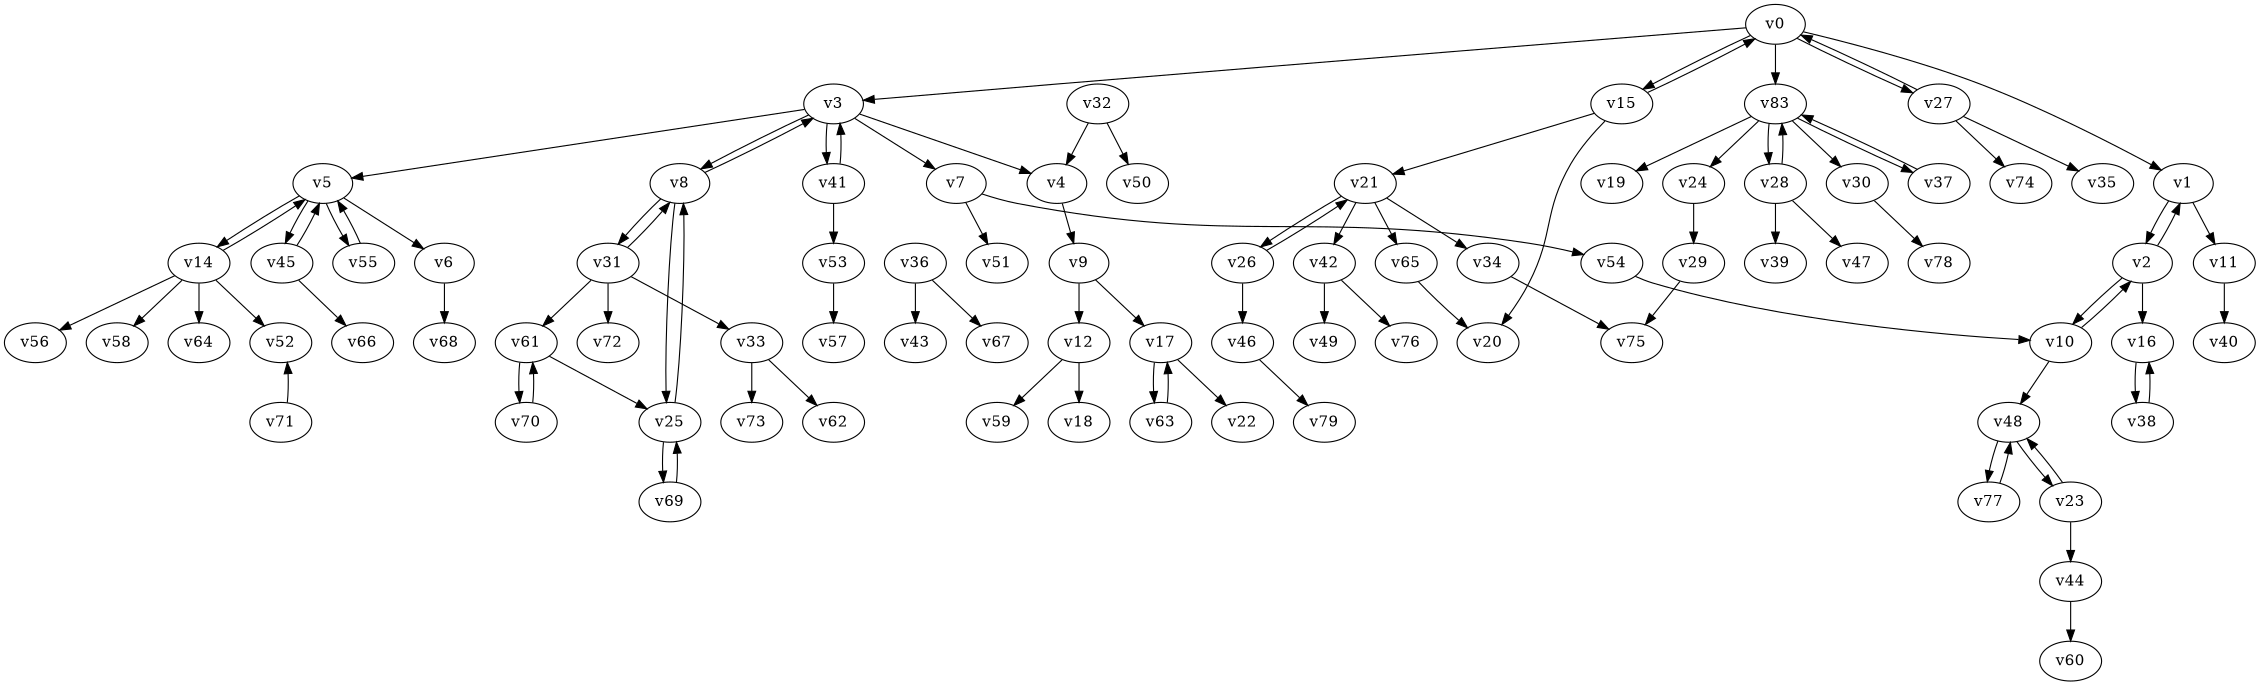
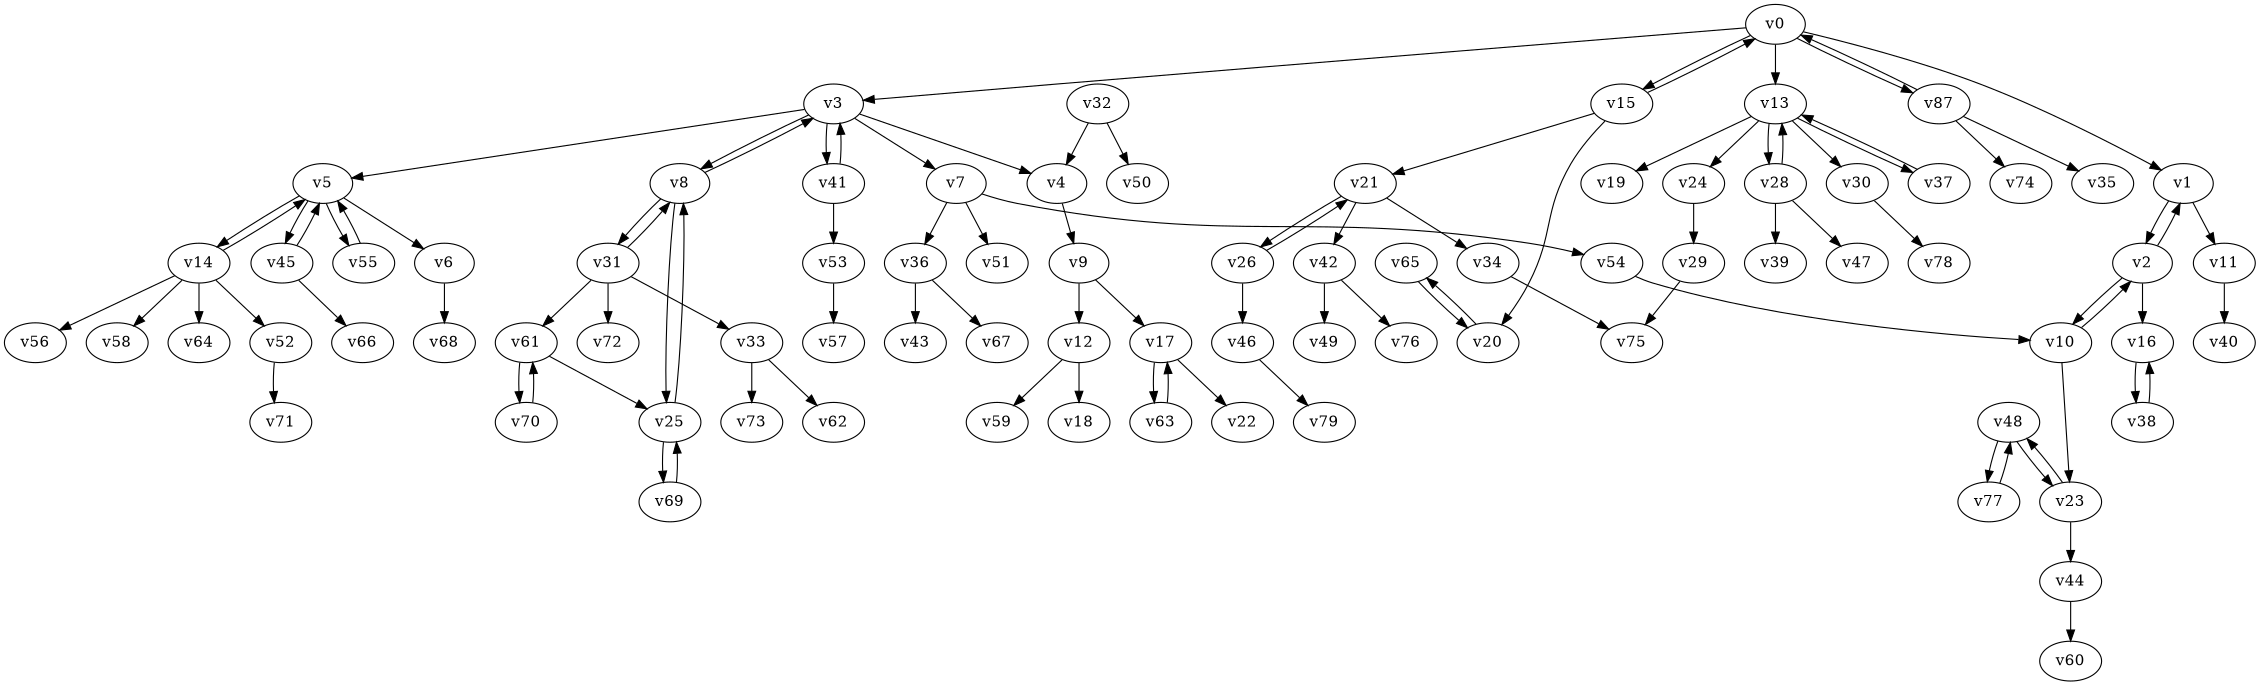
(1776, 104) -> (1776, 104)
(1939, 104) -> (1939, 104)
none -> (938, 218)
(1383, 218) -> (1456, 304)
(2038, 378) -> (2065, 417)
(288, 388) -> (273, 377)
